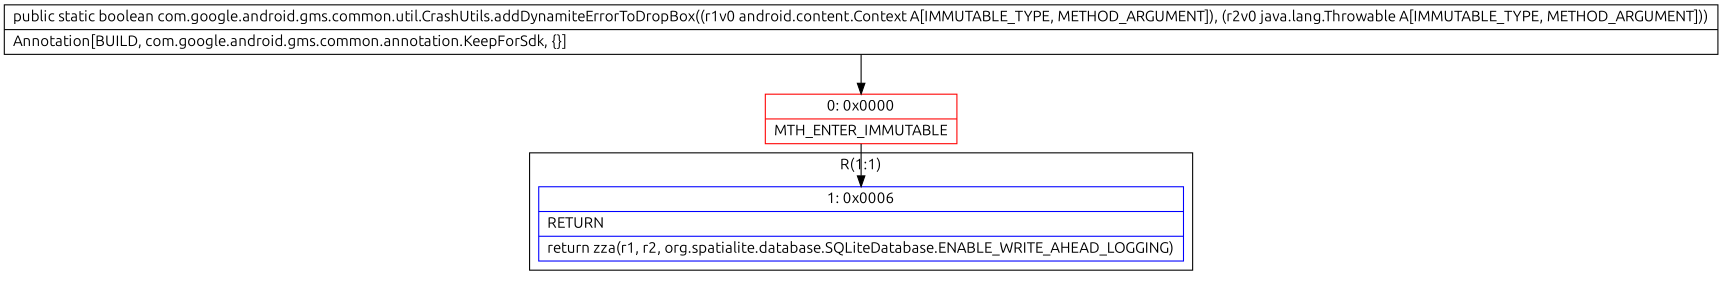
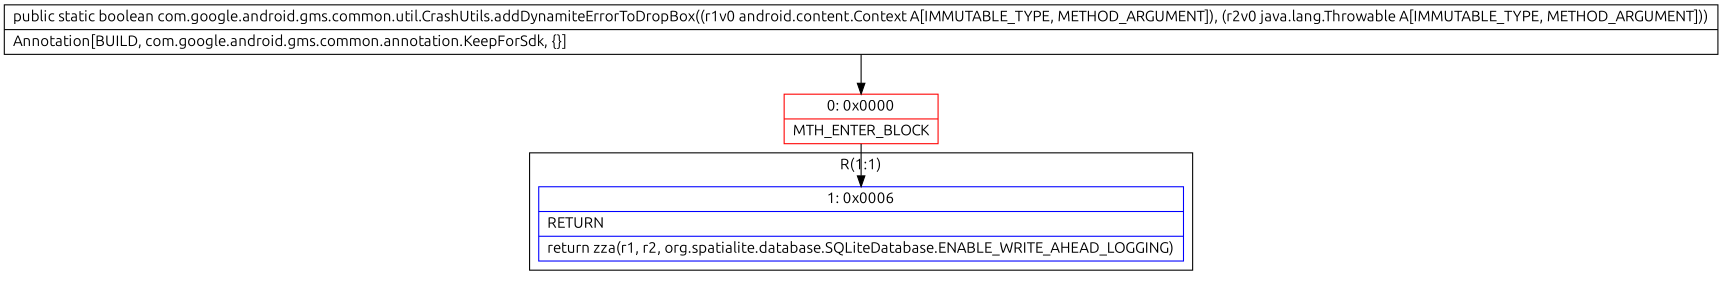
(861, 131) -> (861, 131)
